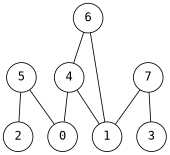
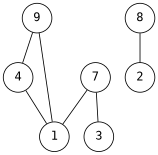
(88, 18) -> (37, 18)
(21, 77) -> (140, 18)
(63, 137) -> none
